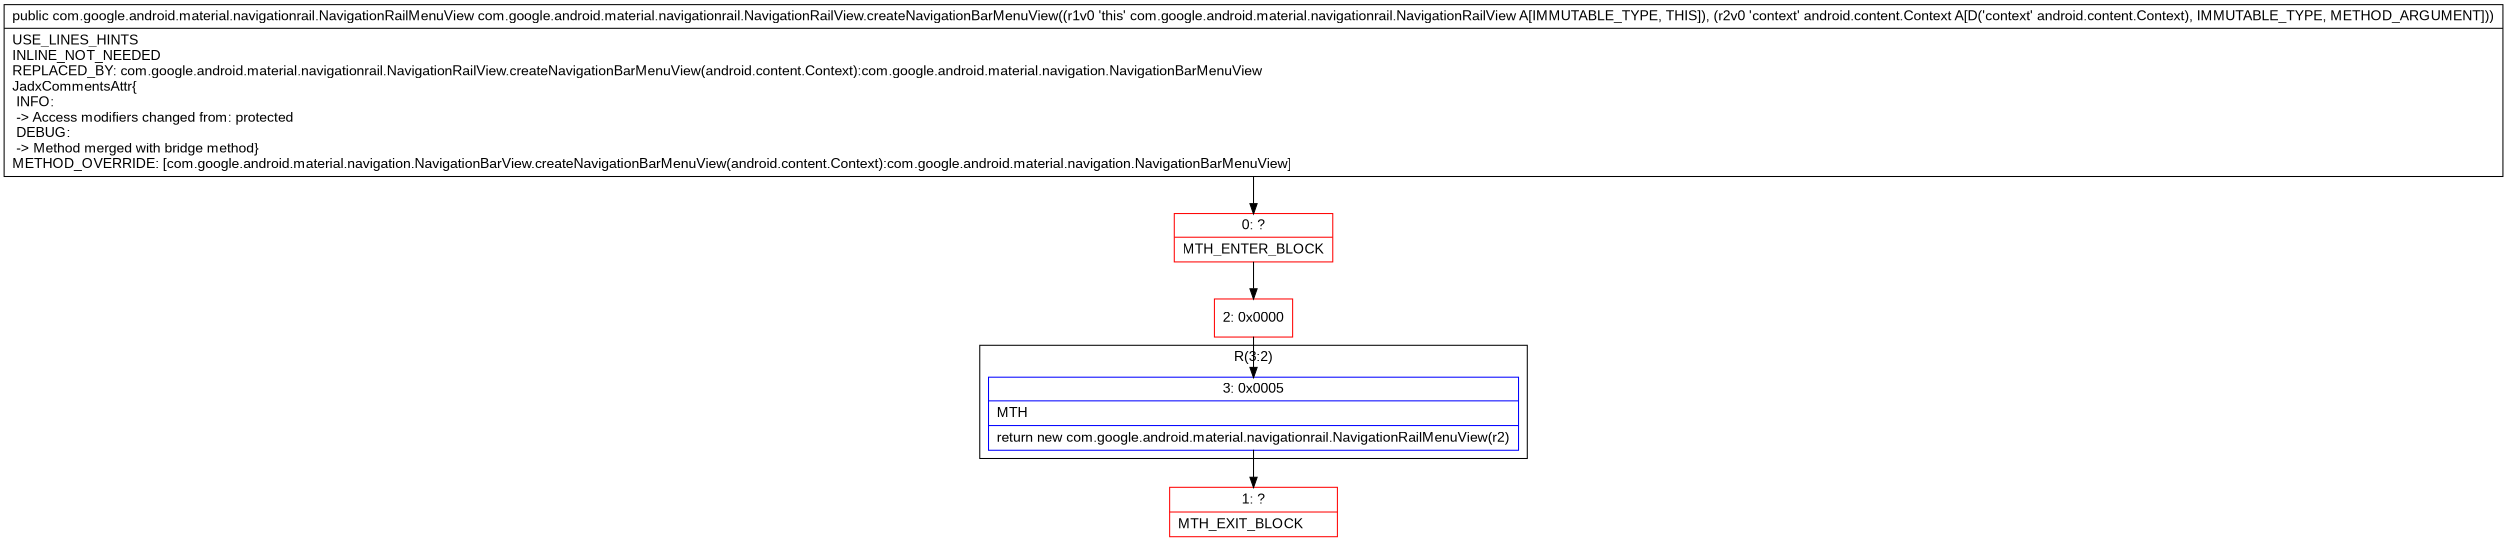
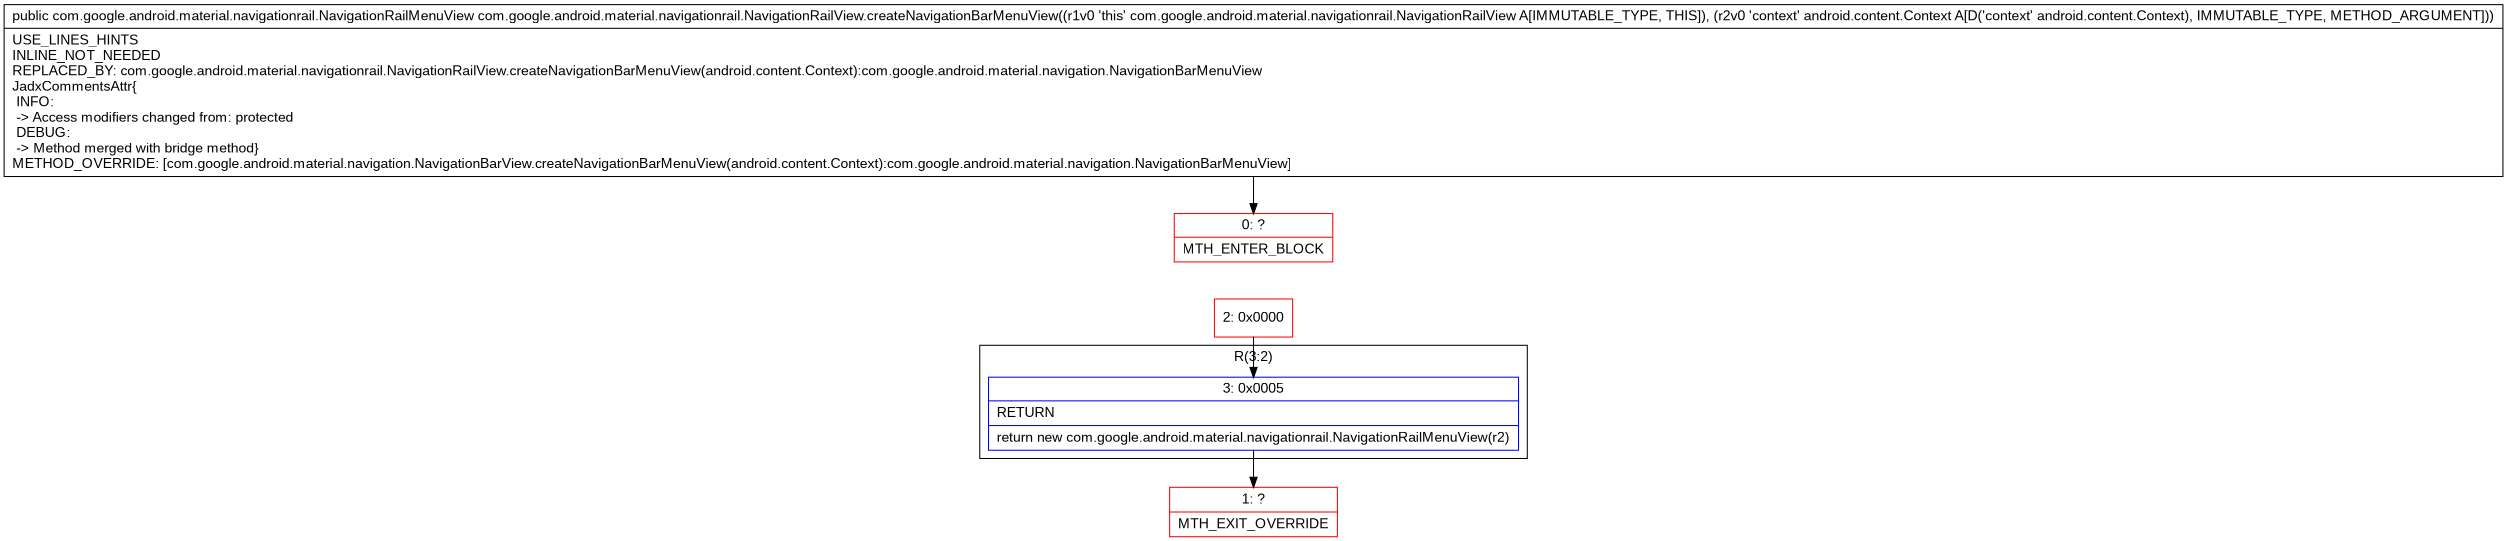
(1254, 275) -> none
(1013, 413) -> (1026, 413)
(1241, 524) -> (1254, 524)
